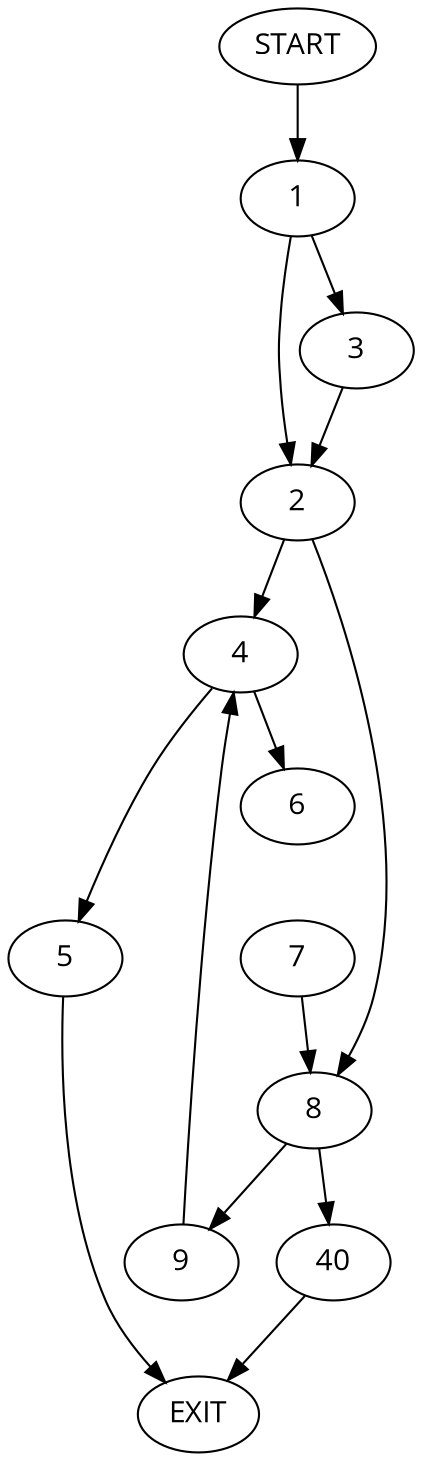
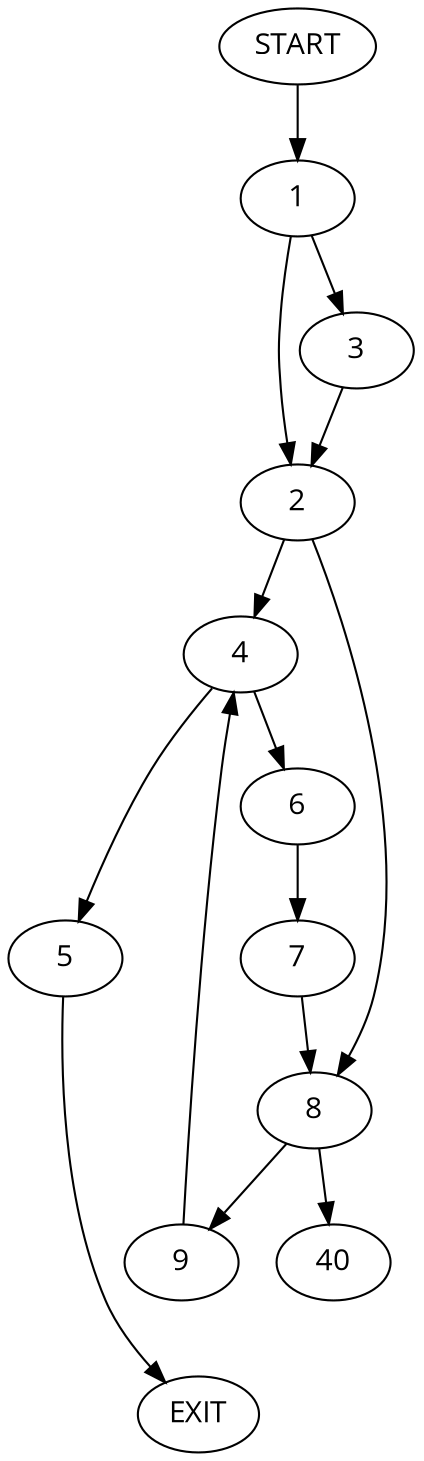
none -> (298, 872)
(274, 1330) -> none
